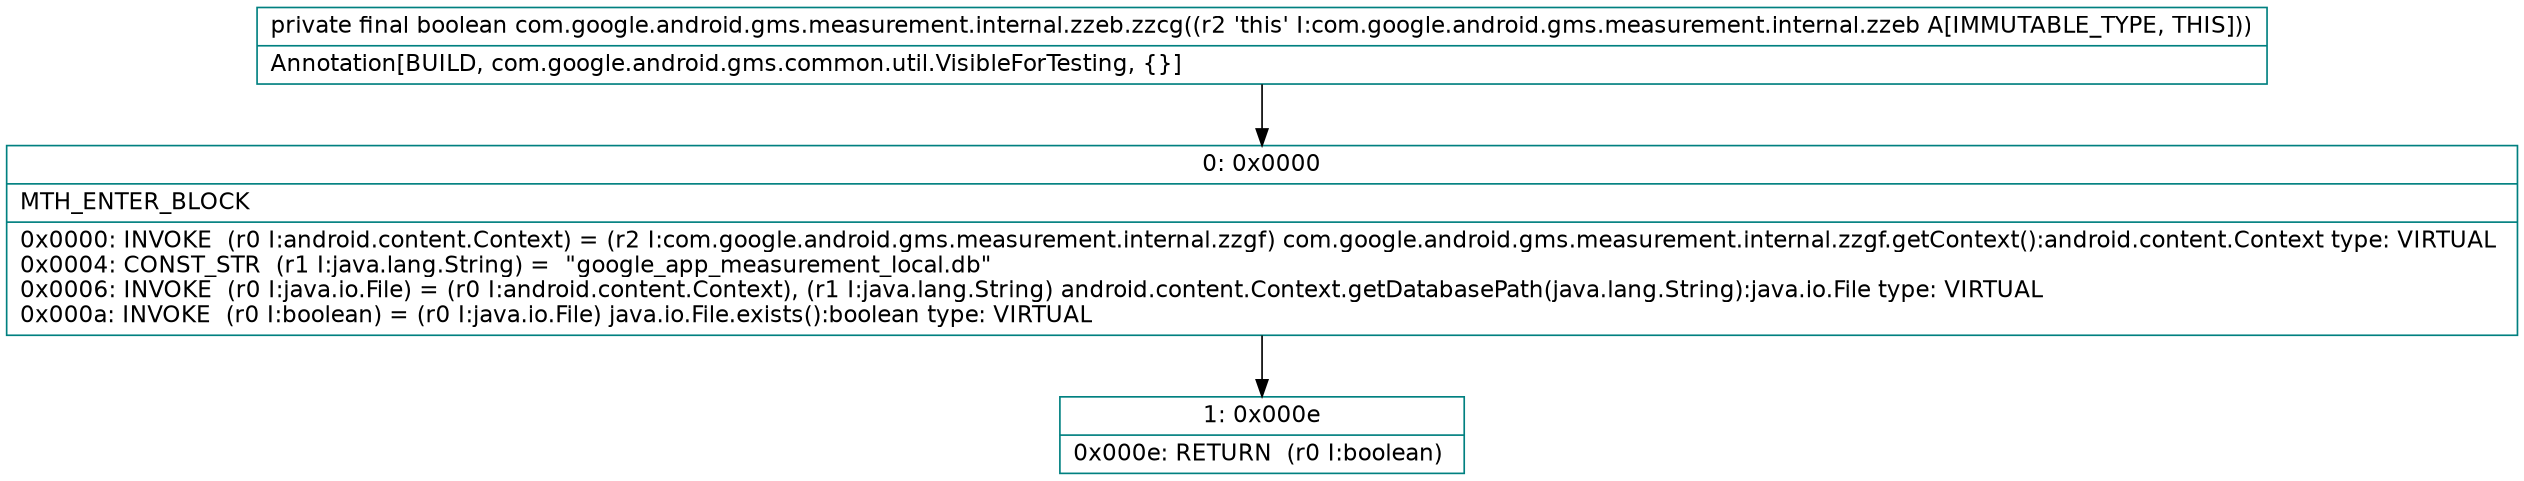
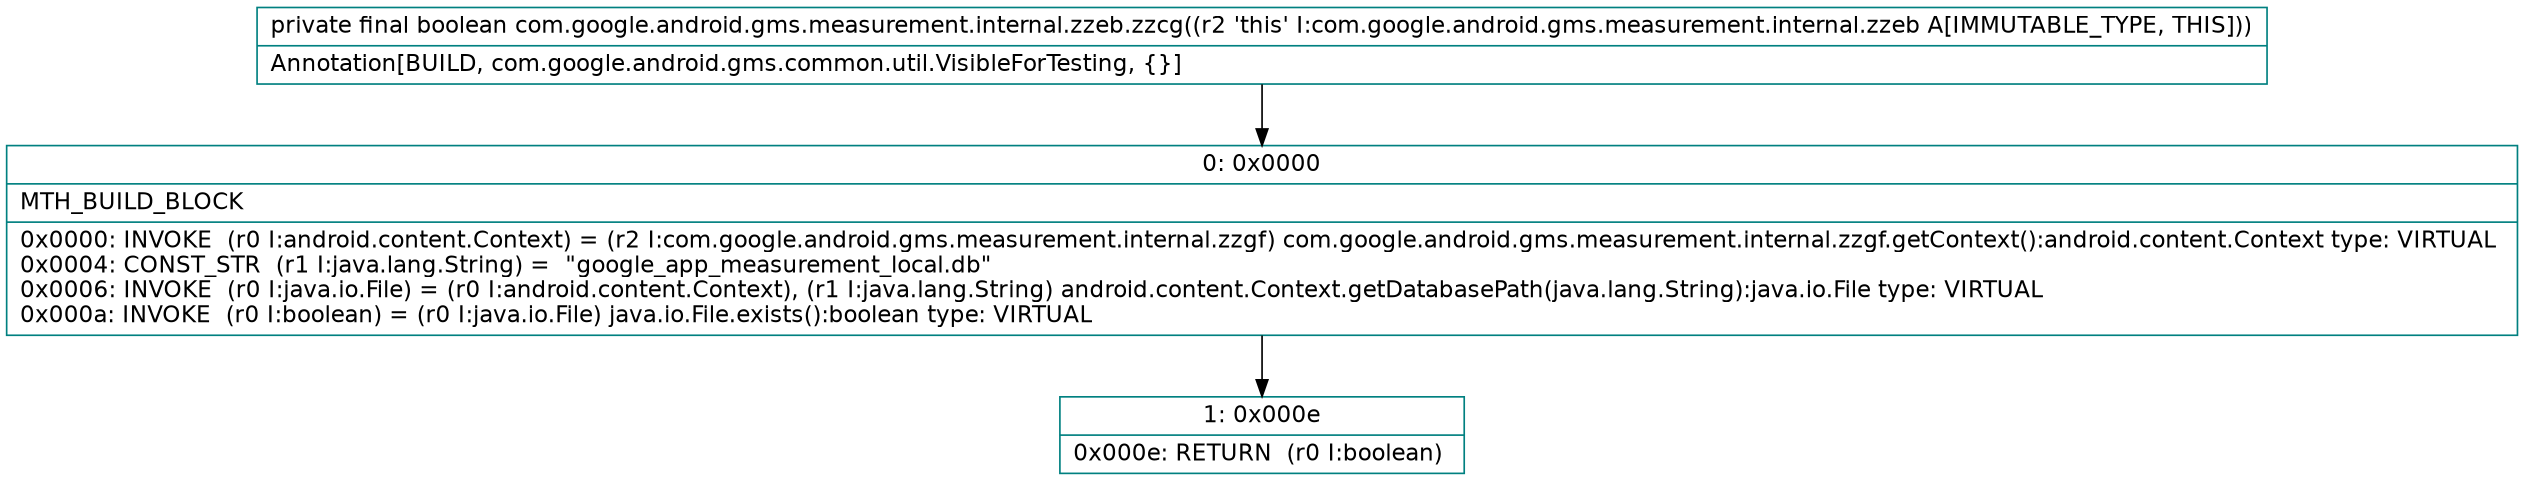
(136, 202) -> (132, 202)
